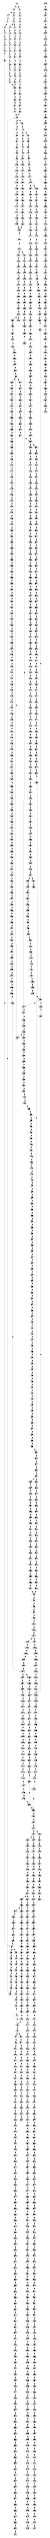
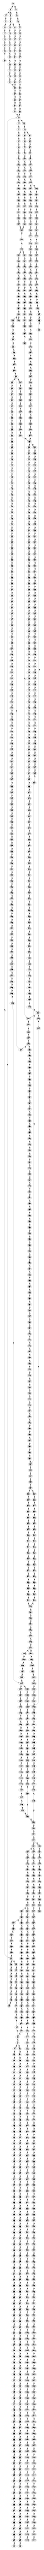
(29, 878) -> (29, 890)
none -> (20, 2138)
